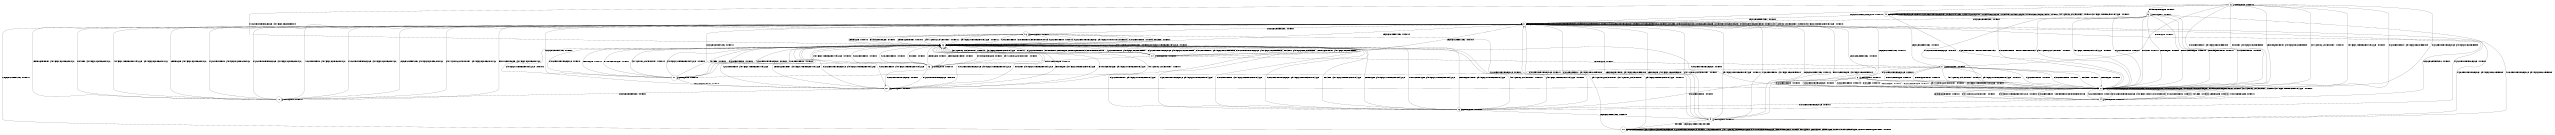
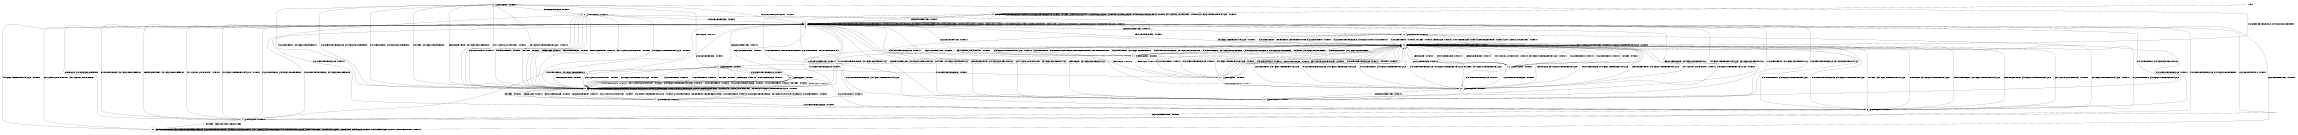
none -> (2251, 5)
(804, 29) -> none
(1693, 124) -> (224, 124)
